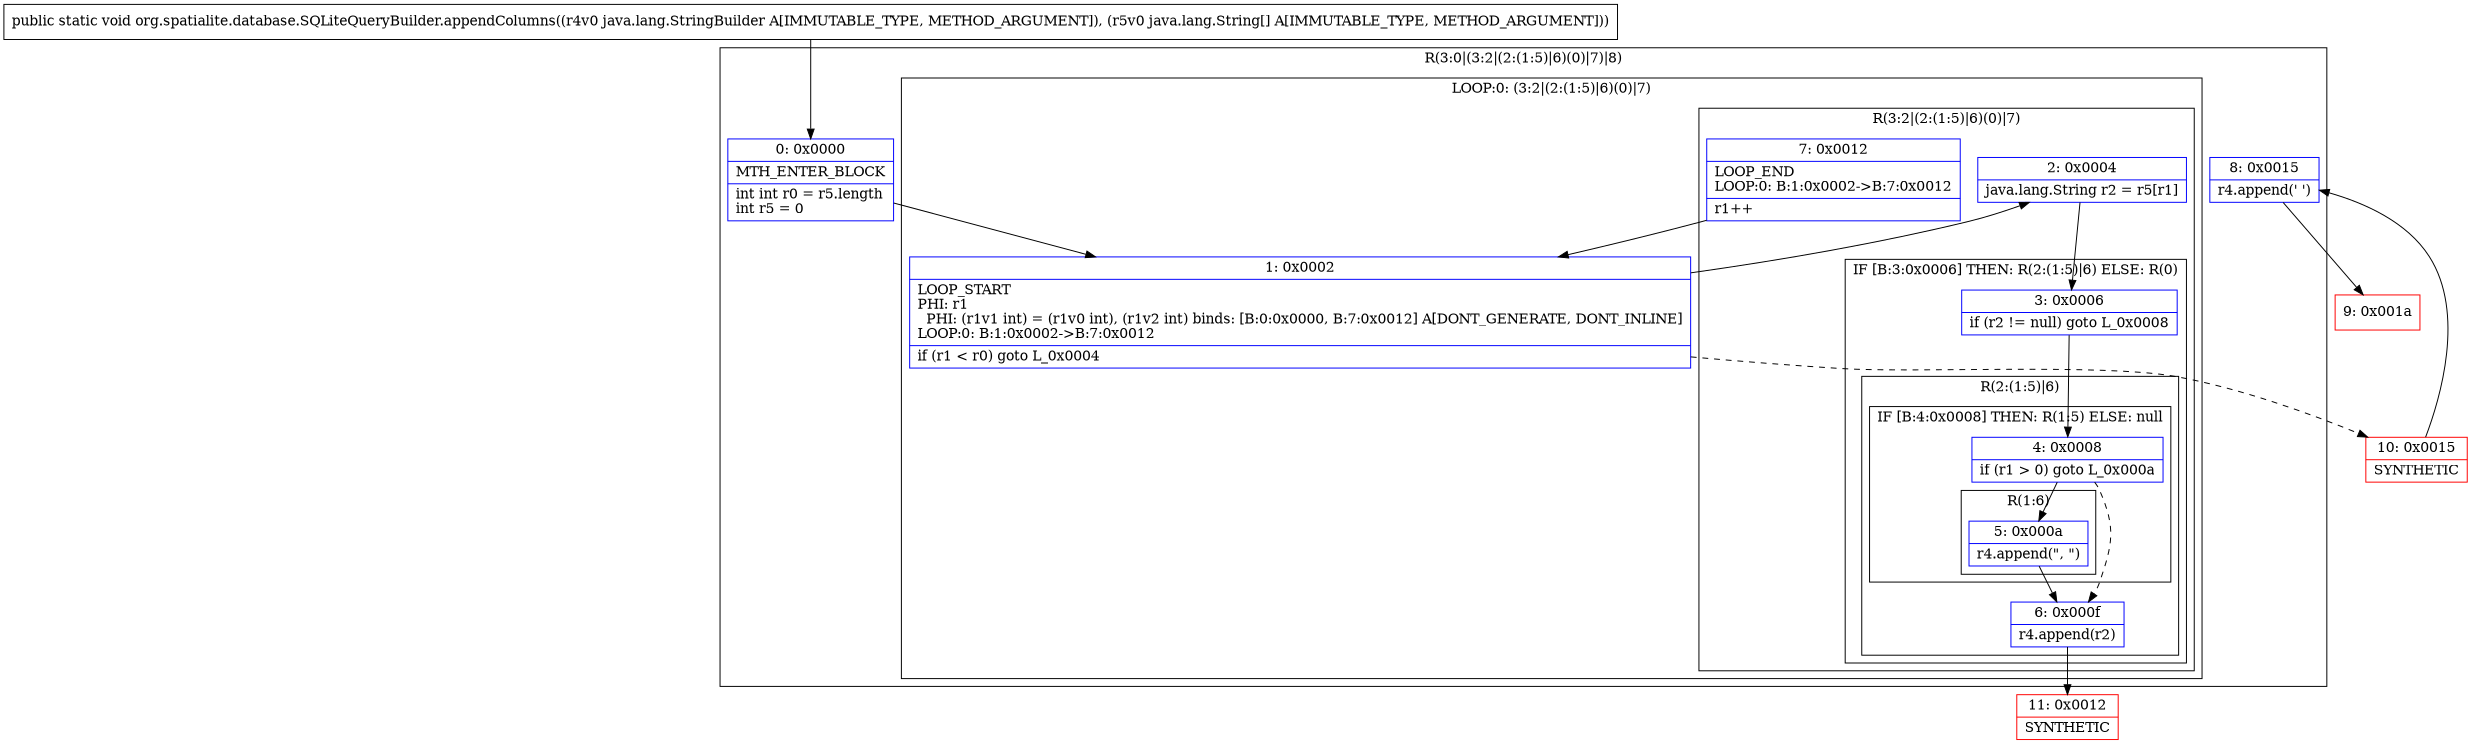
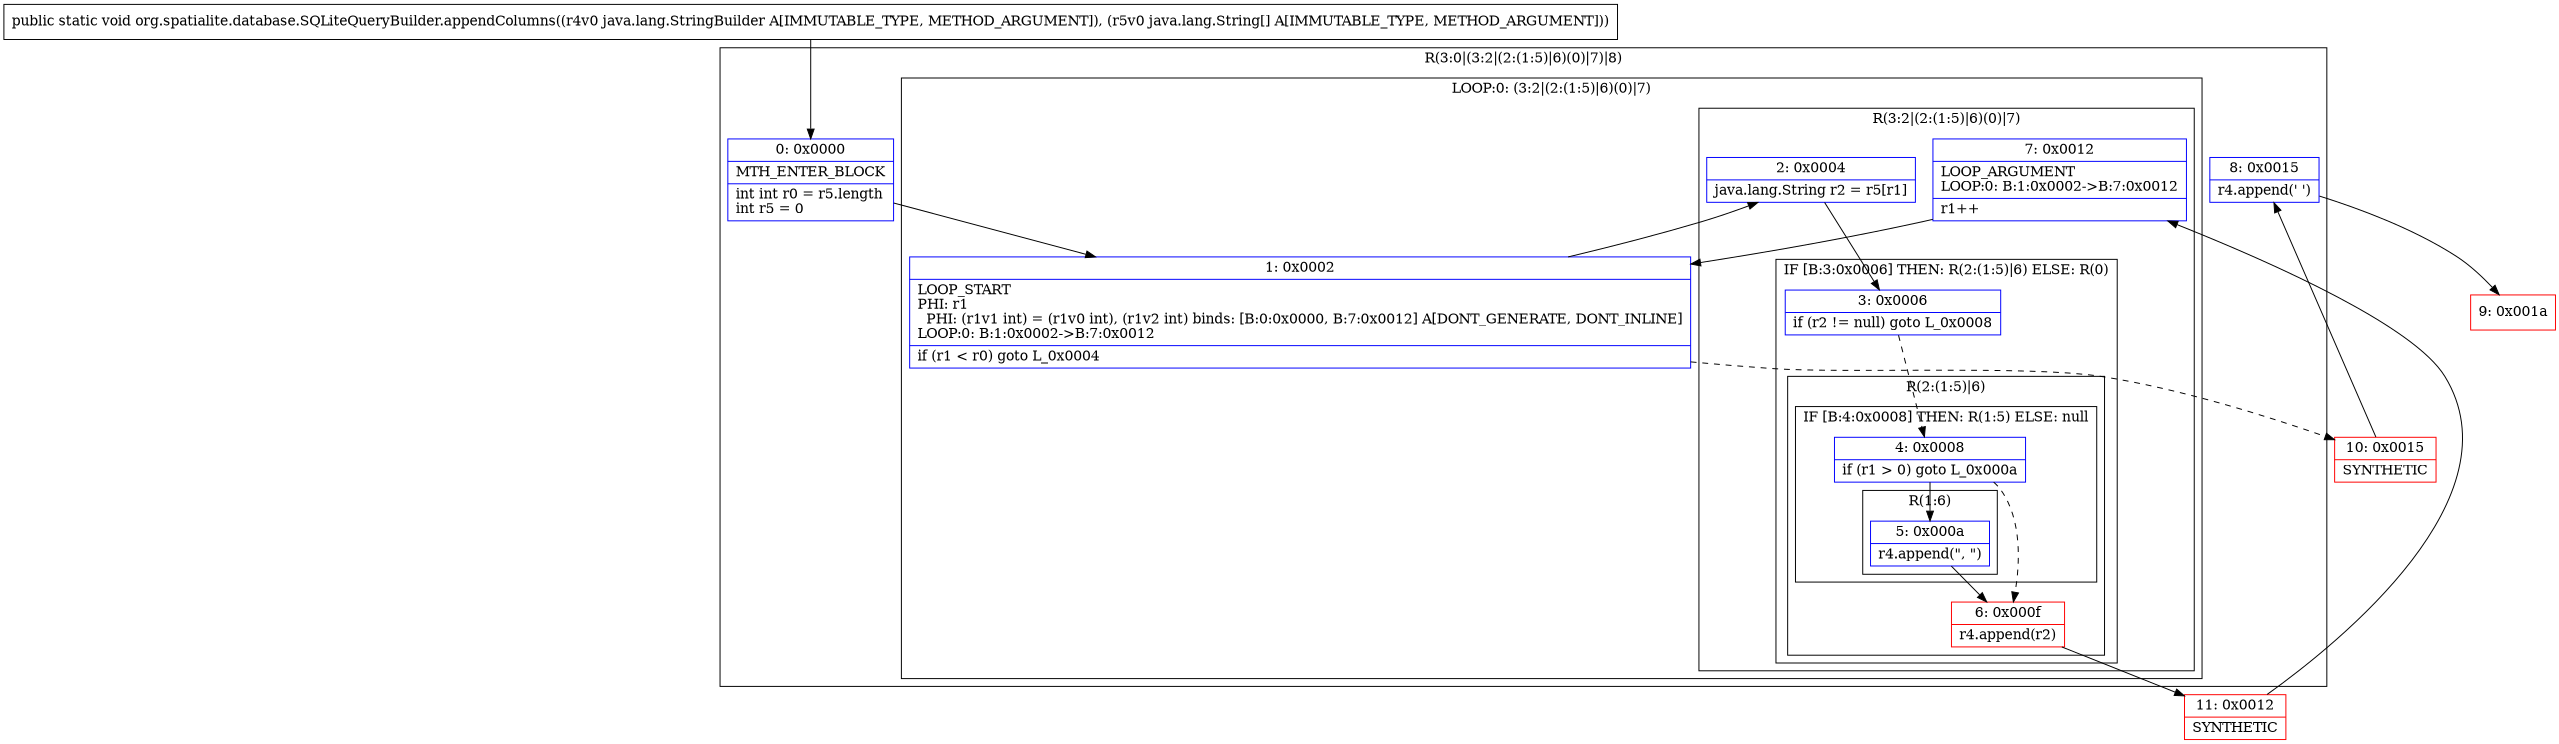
(1755, 172) -> (2008, 172)
(2068, 383) -> (1911, 383)
none -> (2459, 417)
(2067, 624) -> (2008, 624)
